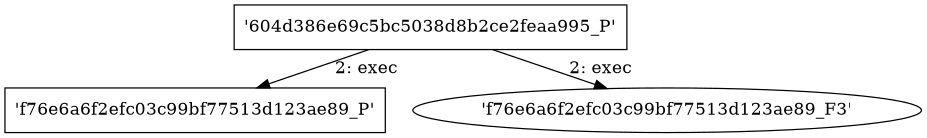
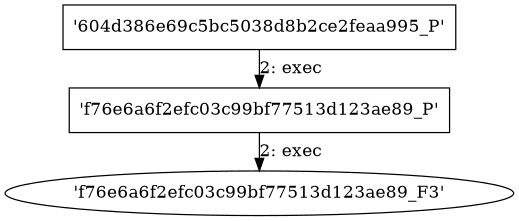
(544, 67) -> (259, 145)
